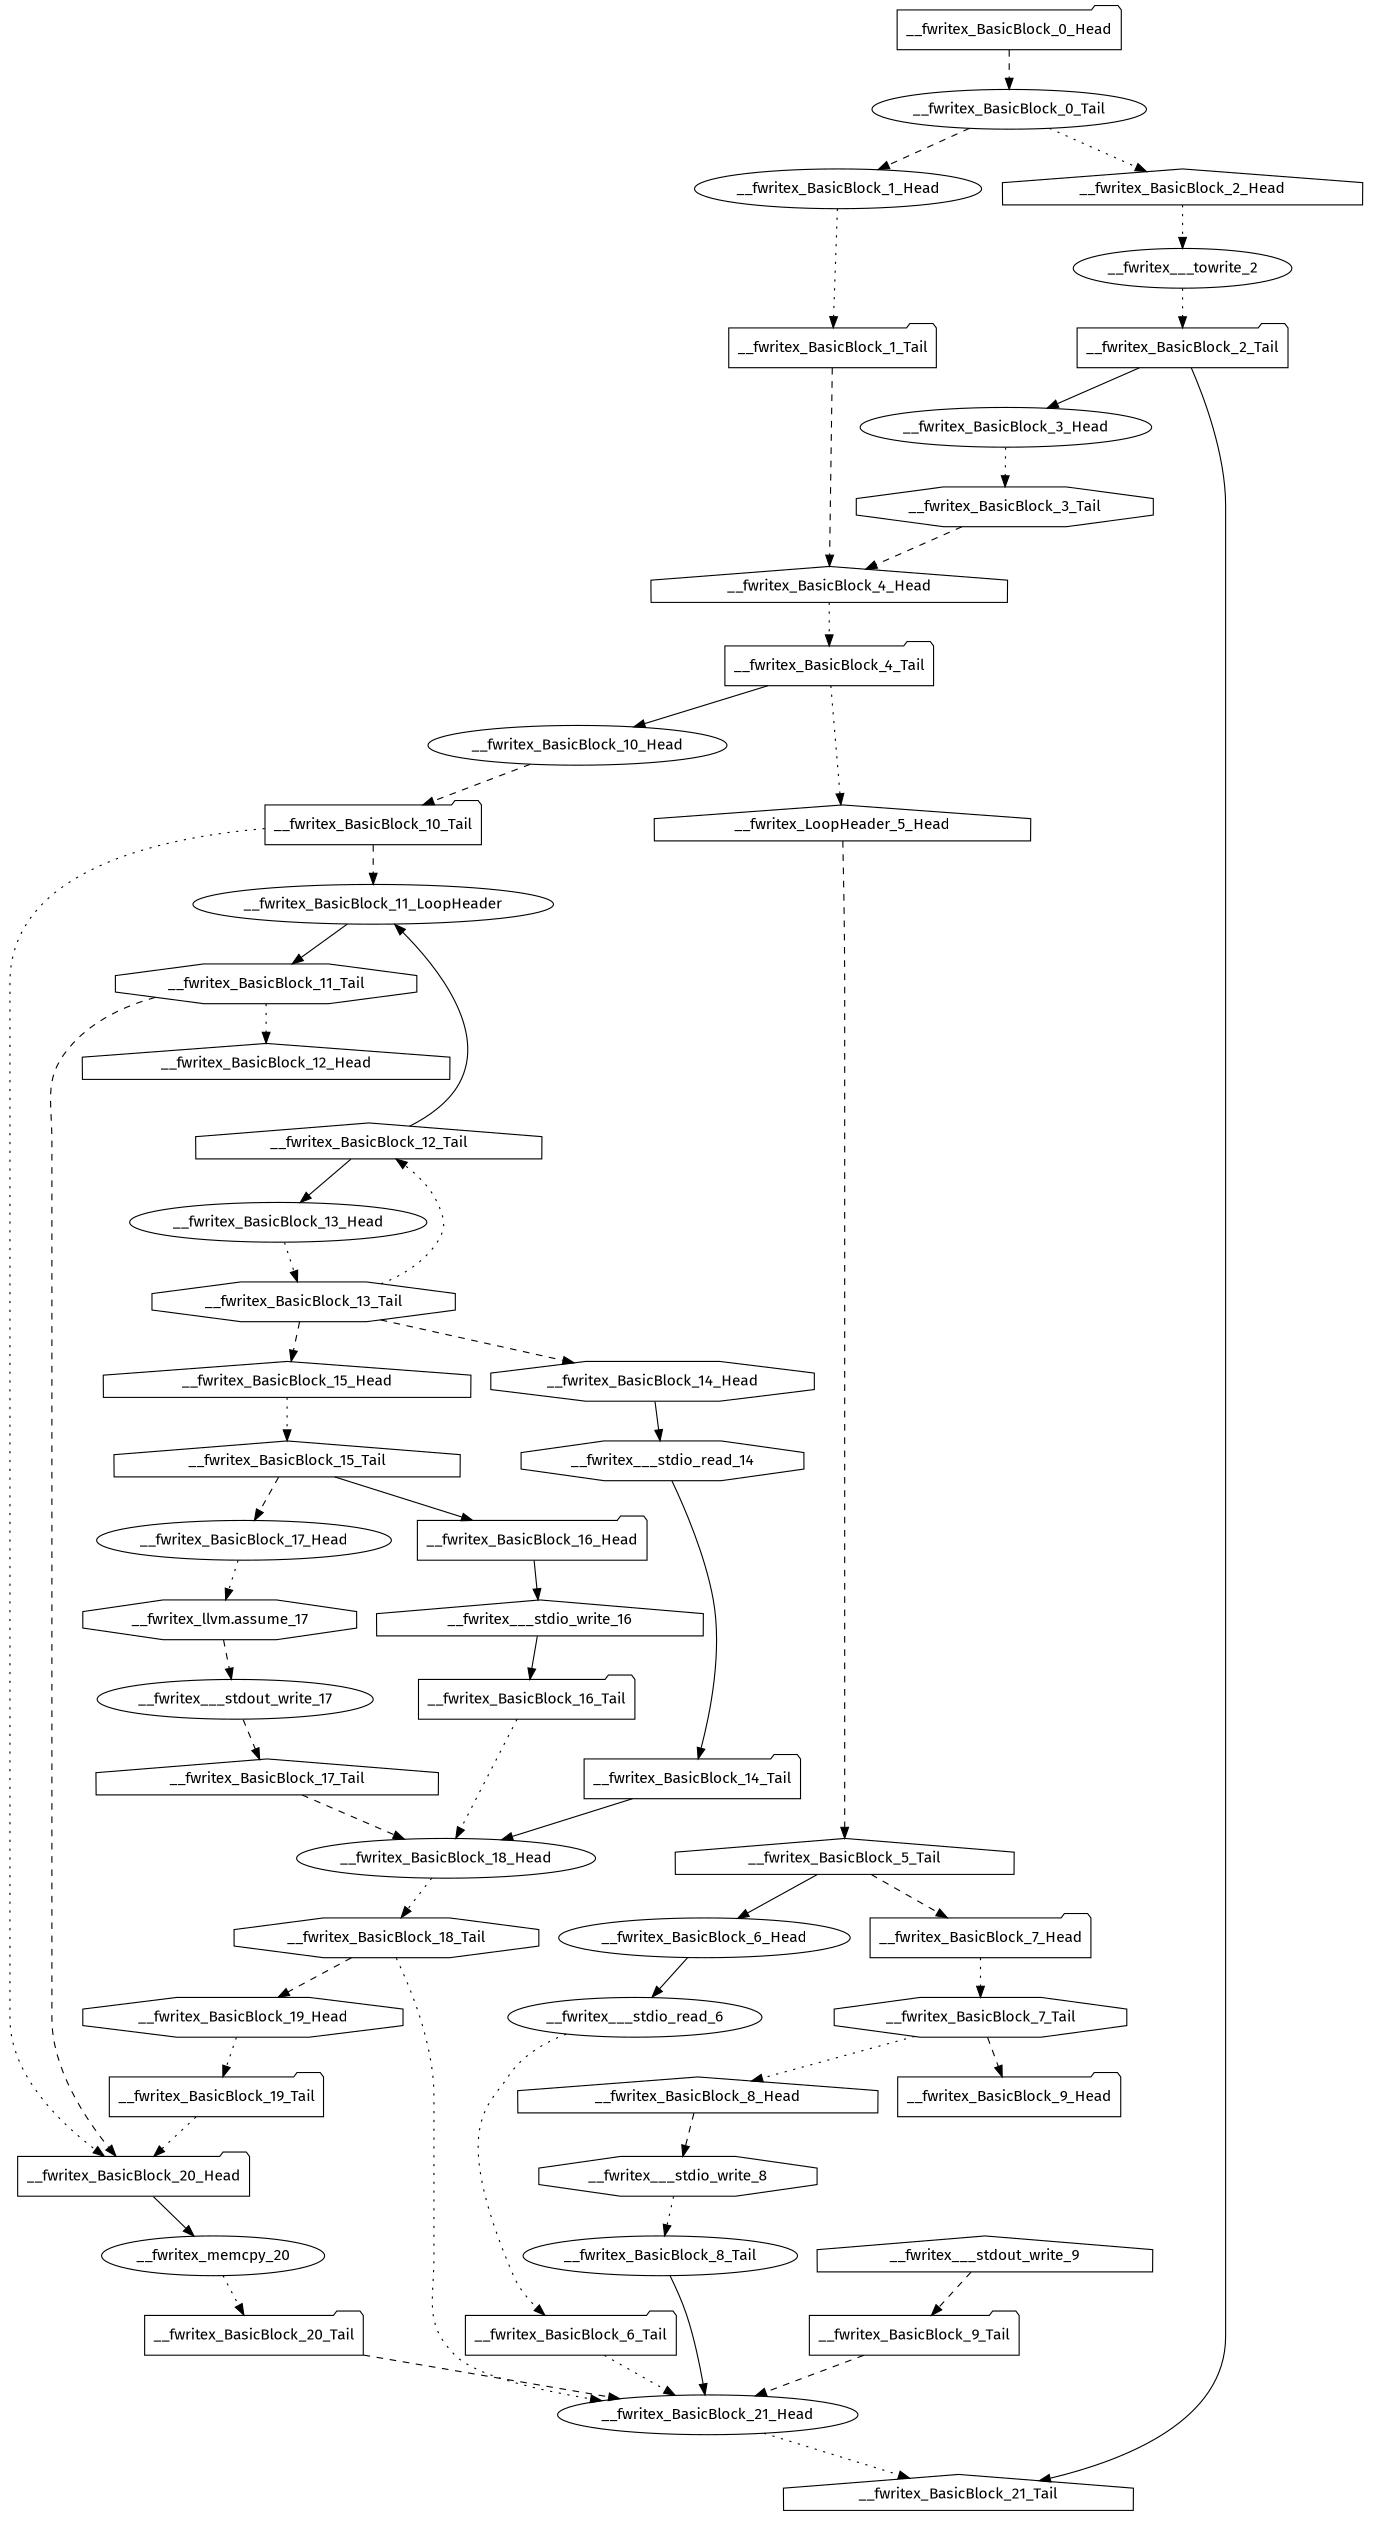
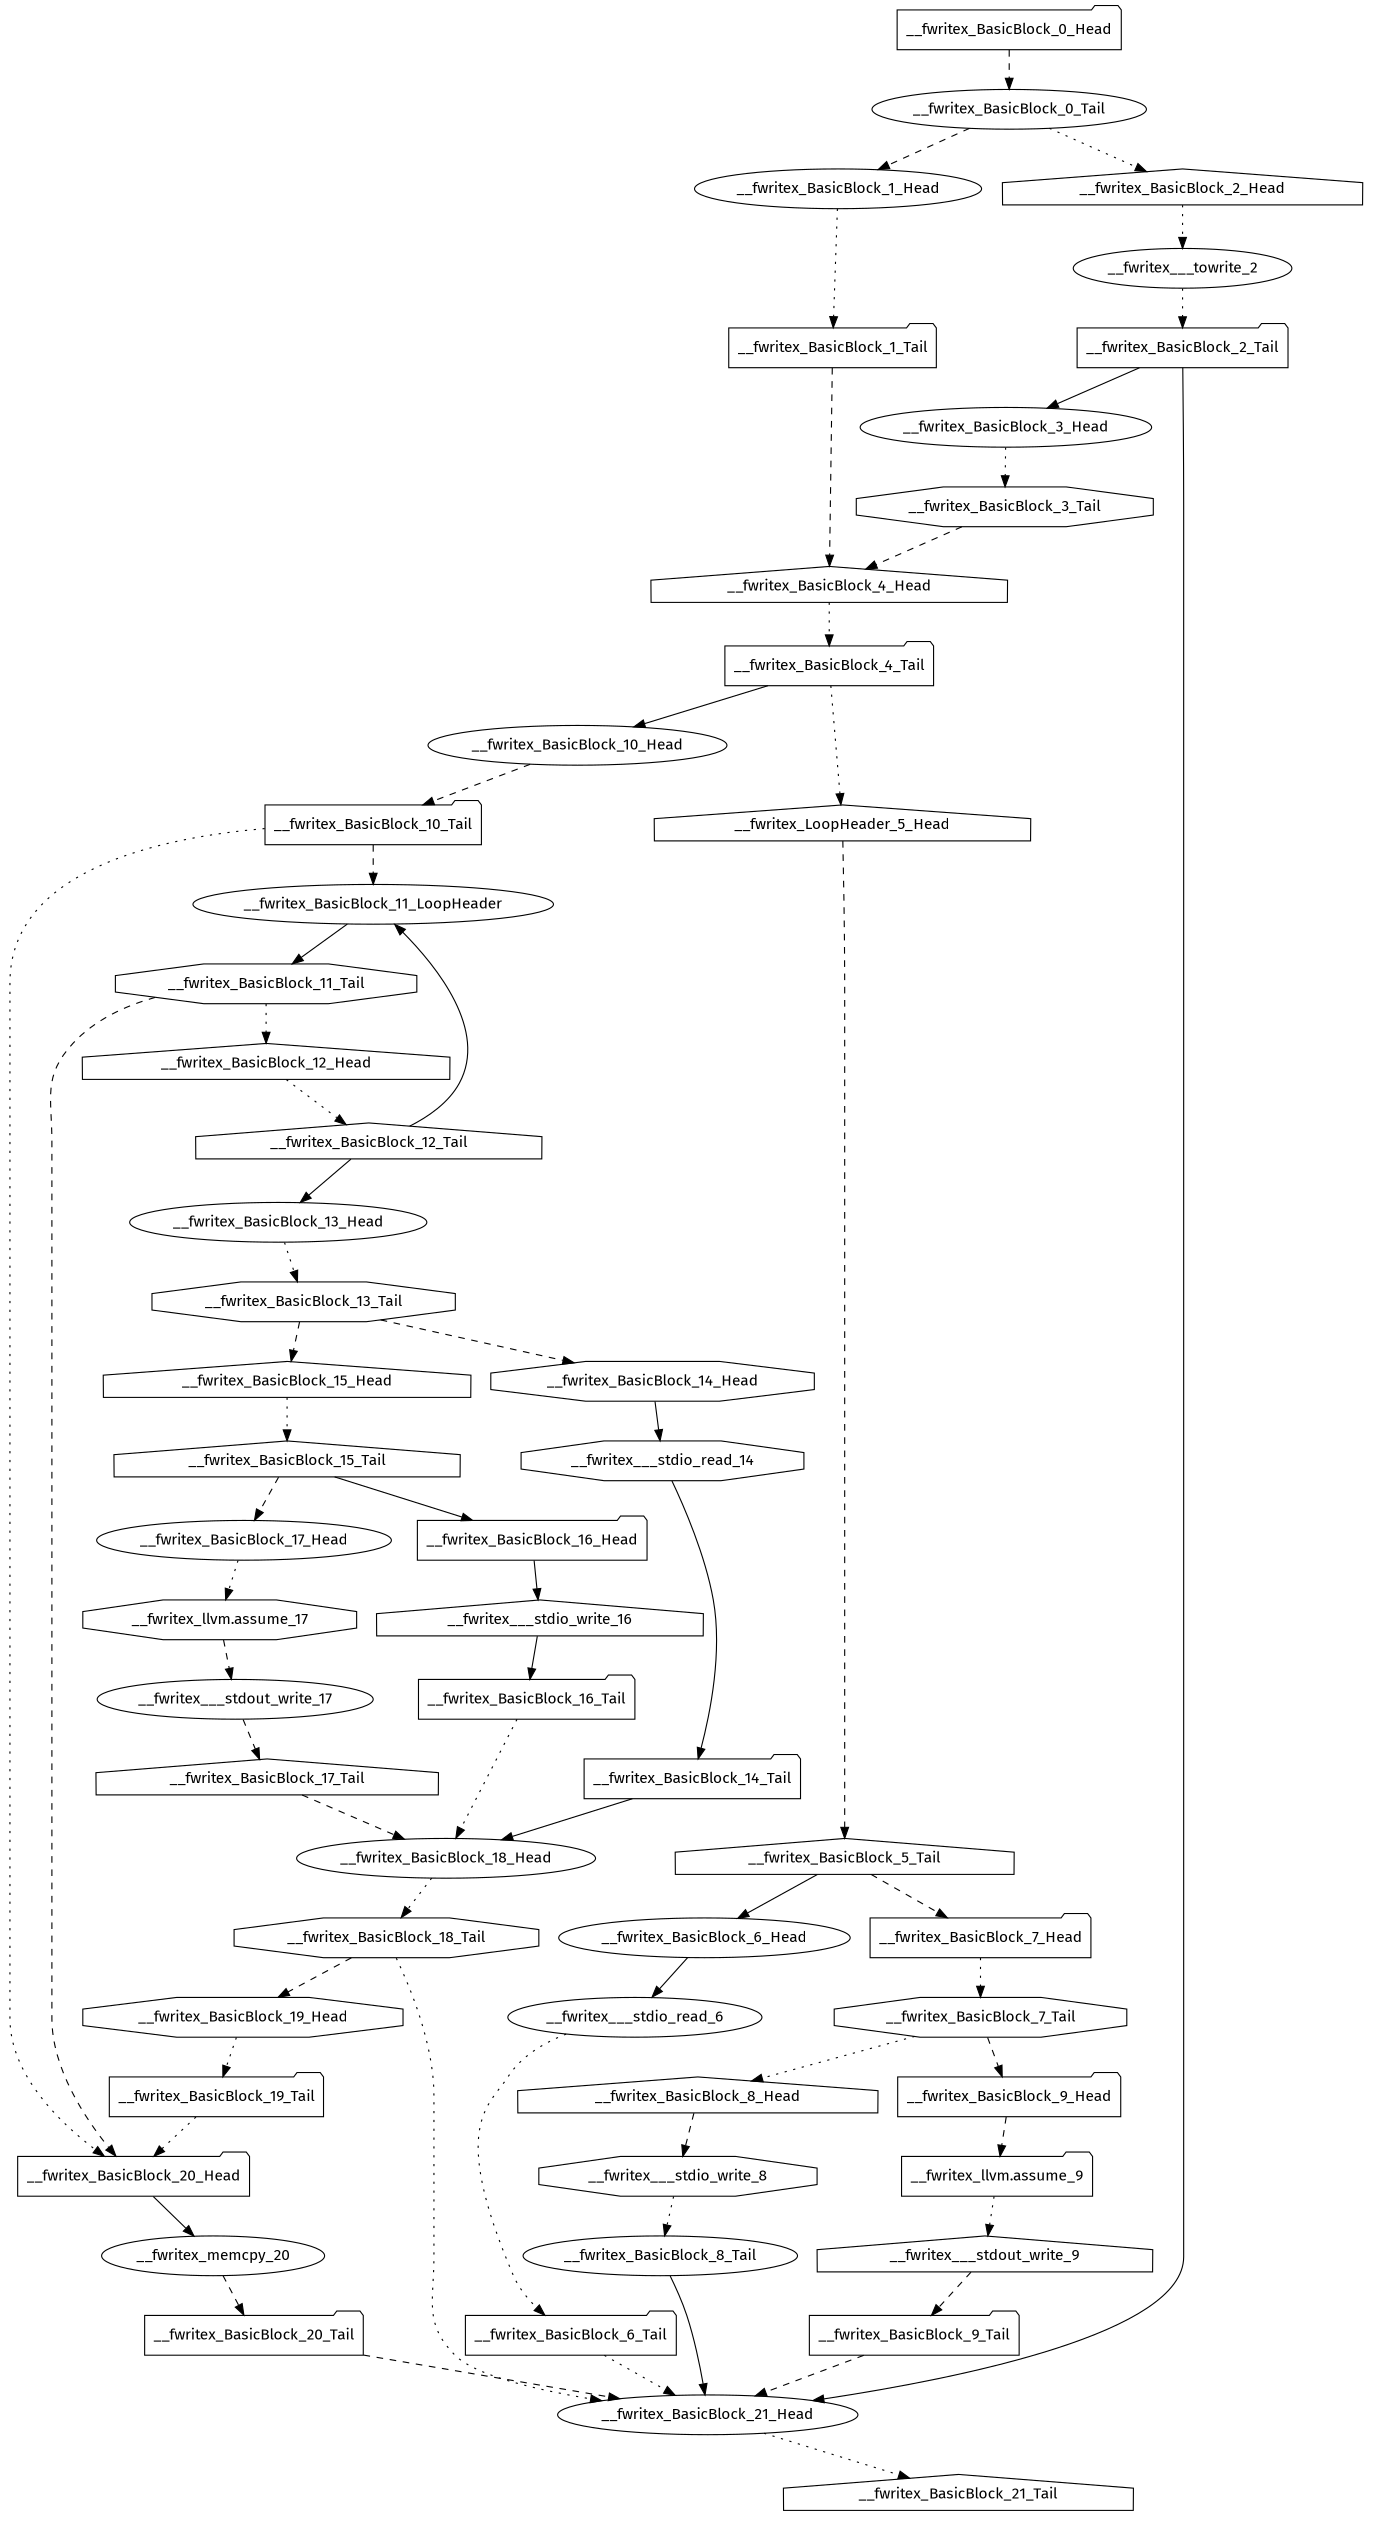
(442, 1233) -> (312, 1099)
(1226, 1471) -> (1184, 1513)
none -> (997, 2176)
(231, 2290) -> (231, 2290)
